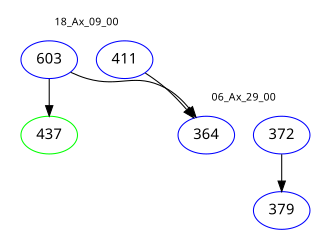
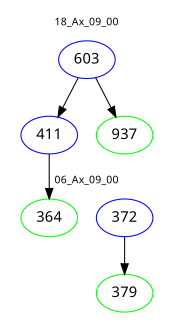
(134, 80) -> (70, 93)
(244, 98) -> (87, 181)
(49, 135) -> (125, 135)
(206, 135) -> (49, 218)
(282, 210) -> (125, 293)
